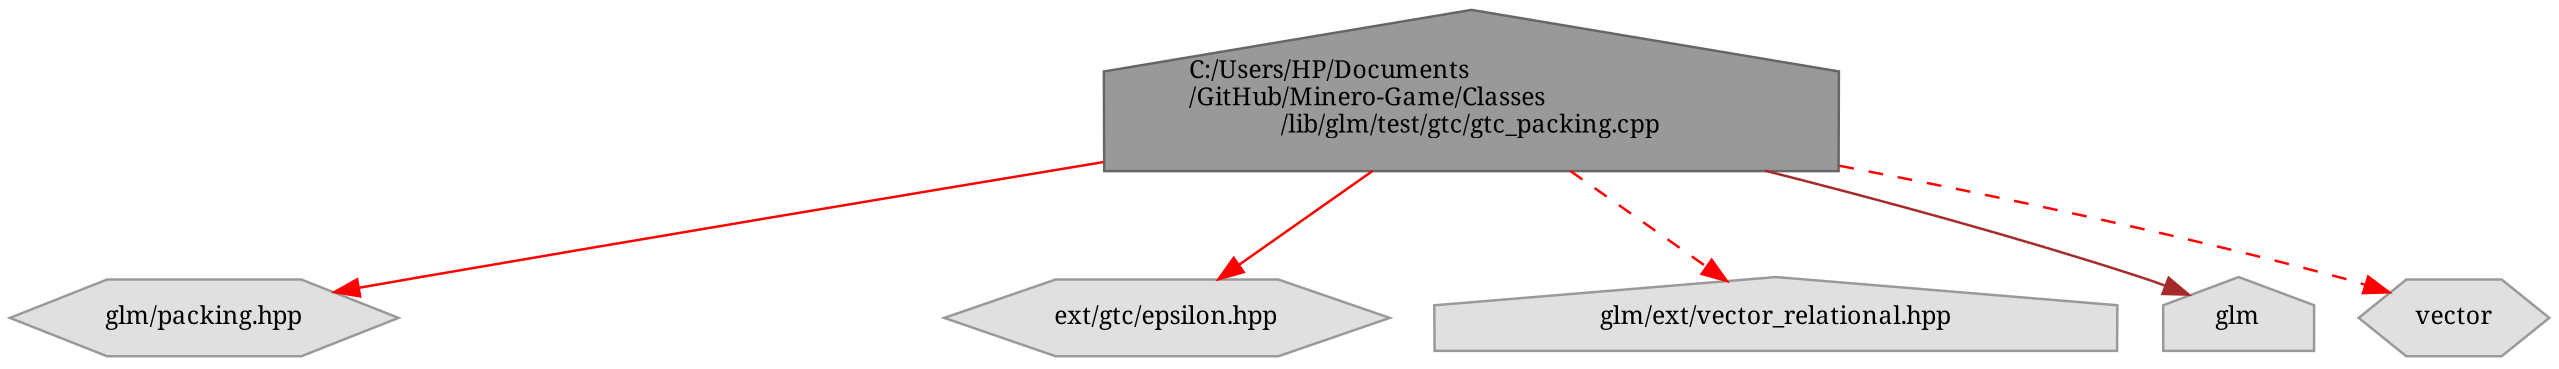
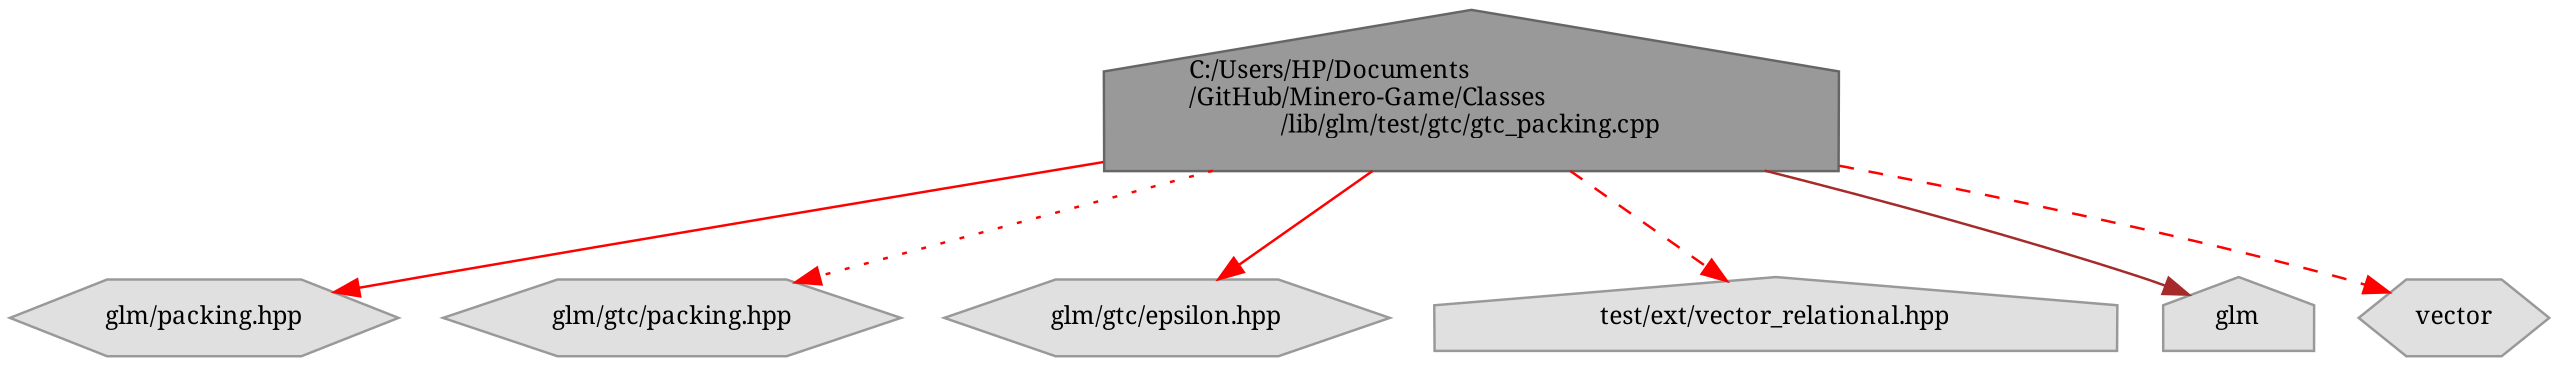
none -> (672, 318)
(1167, 318) -> (1167, 318)
(1776, 318) -> (1776, 318)
